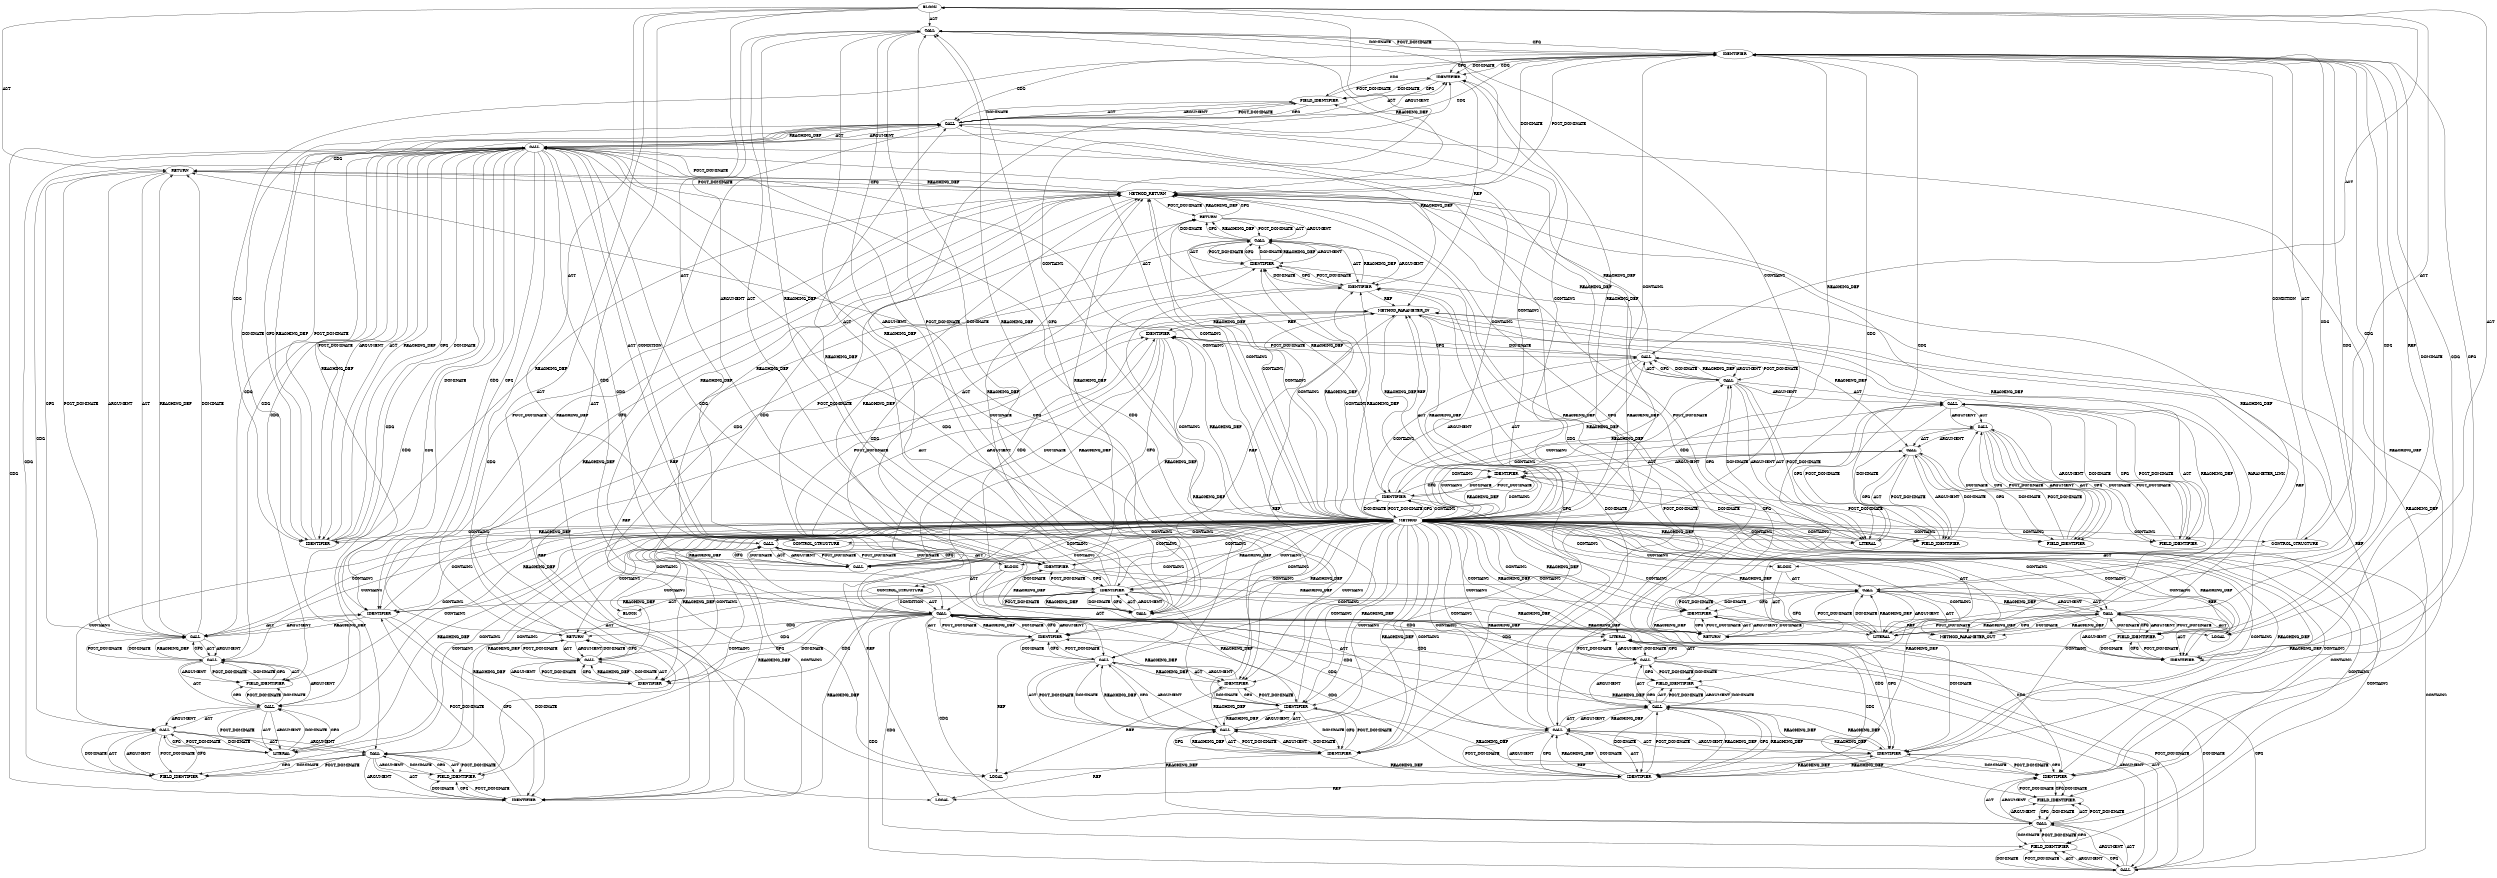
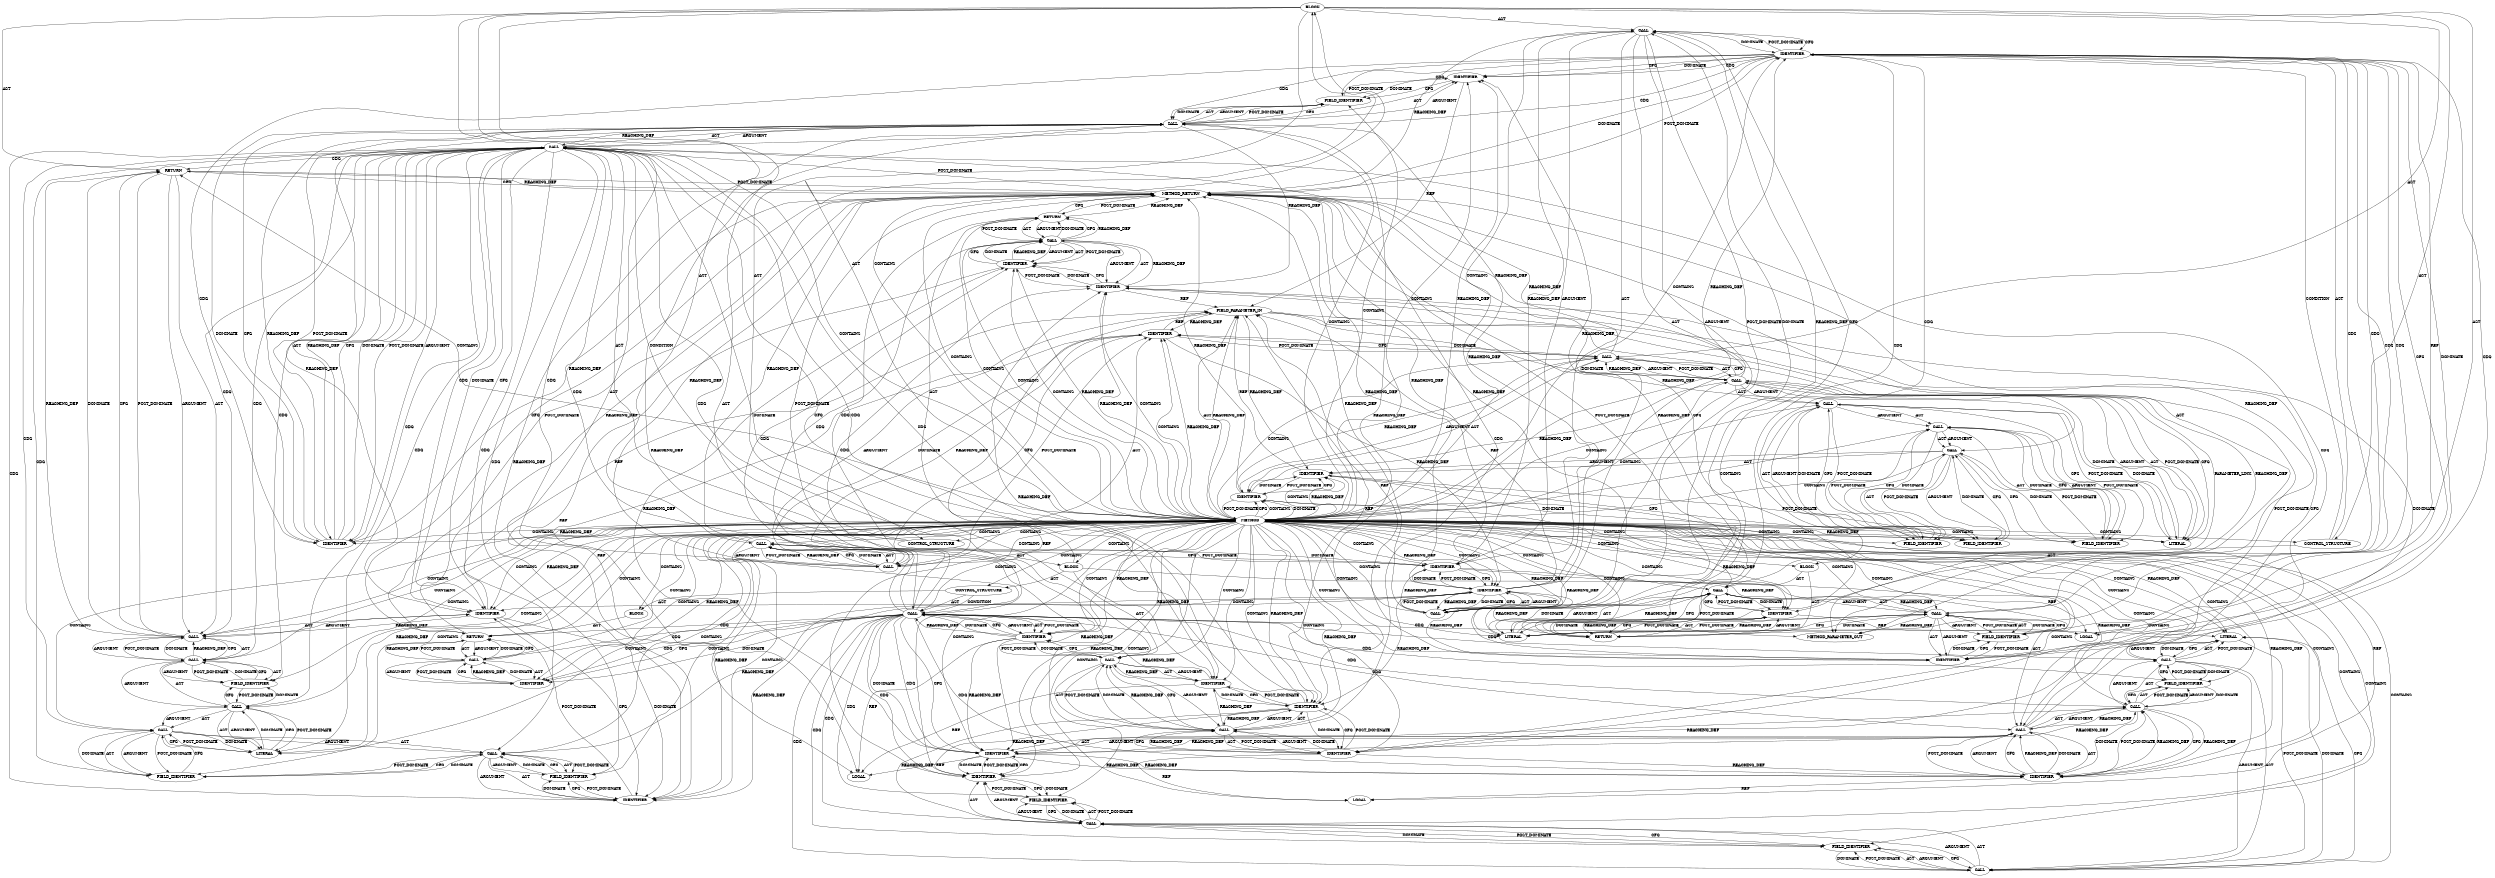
(1404, 311) -> (1239, 311)
(1888, 566) -> (1940, 393)
